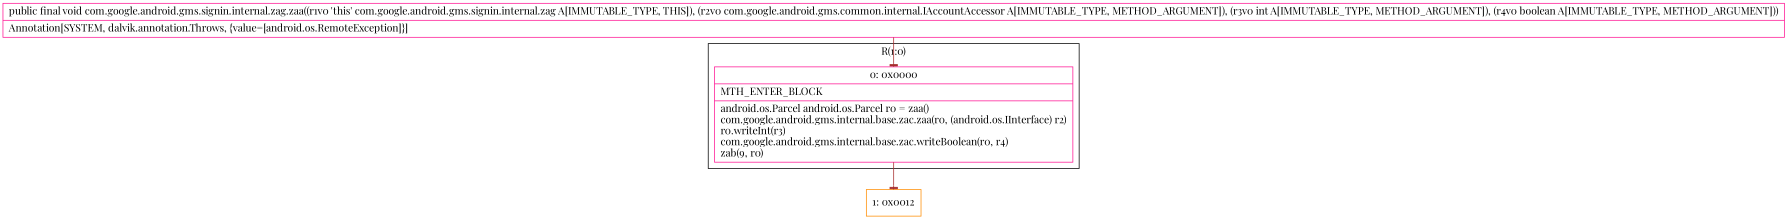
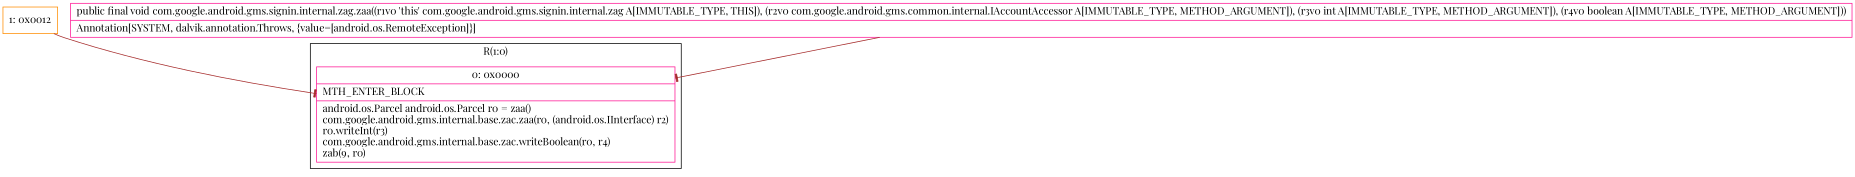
(894, 174) -> (182, 69)
